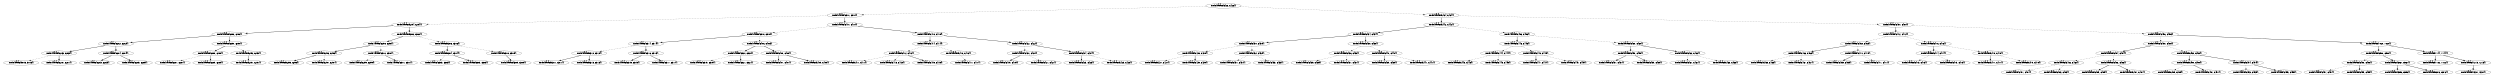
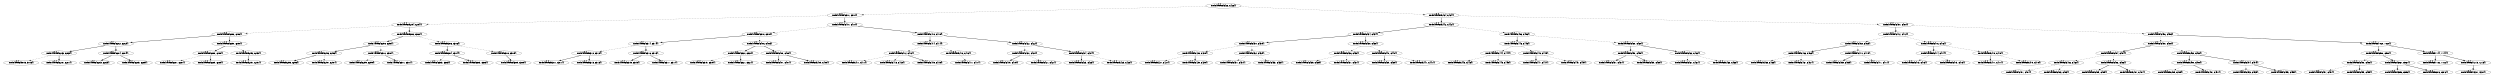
(320, 30) -> (320, 30)
